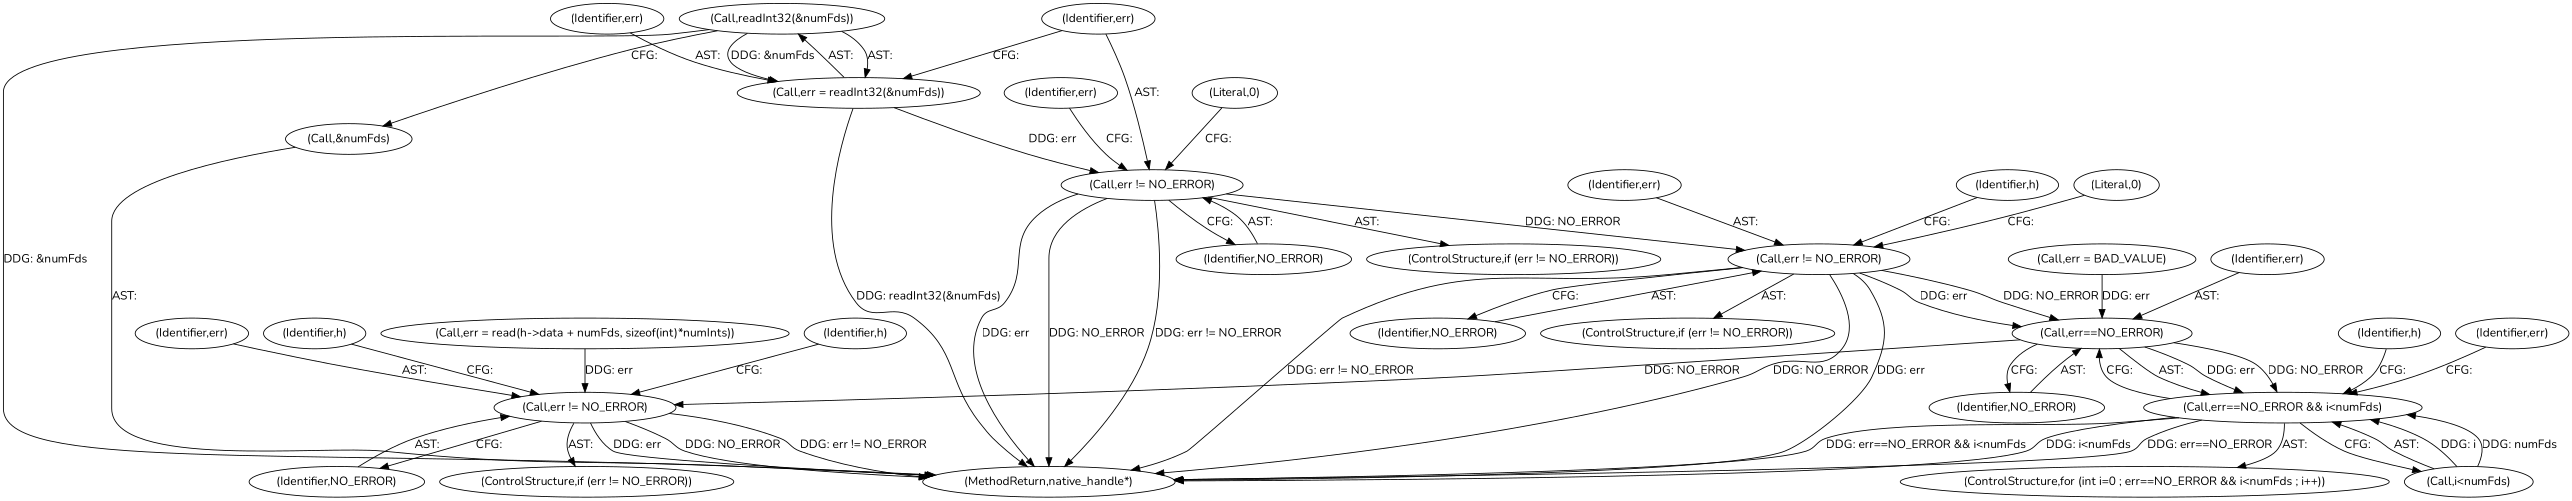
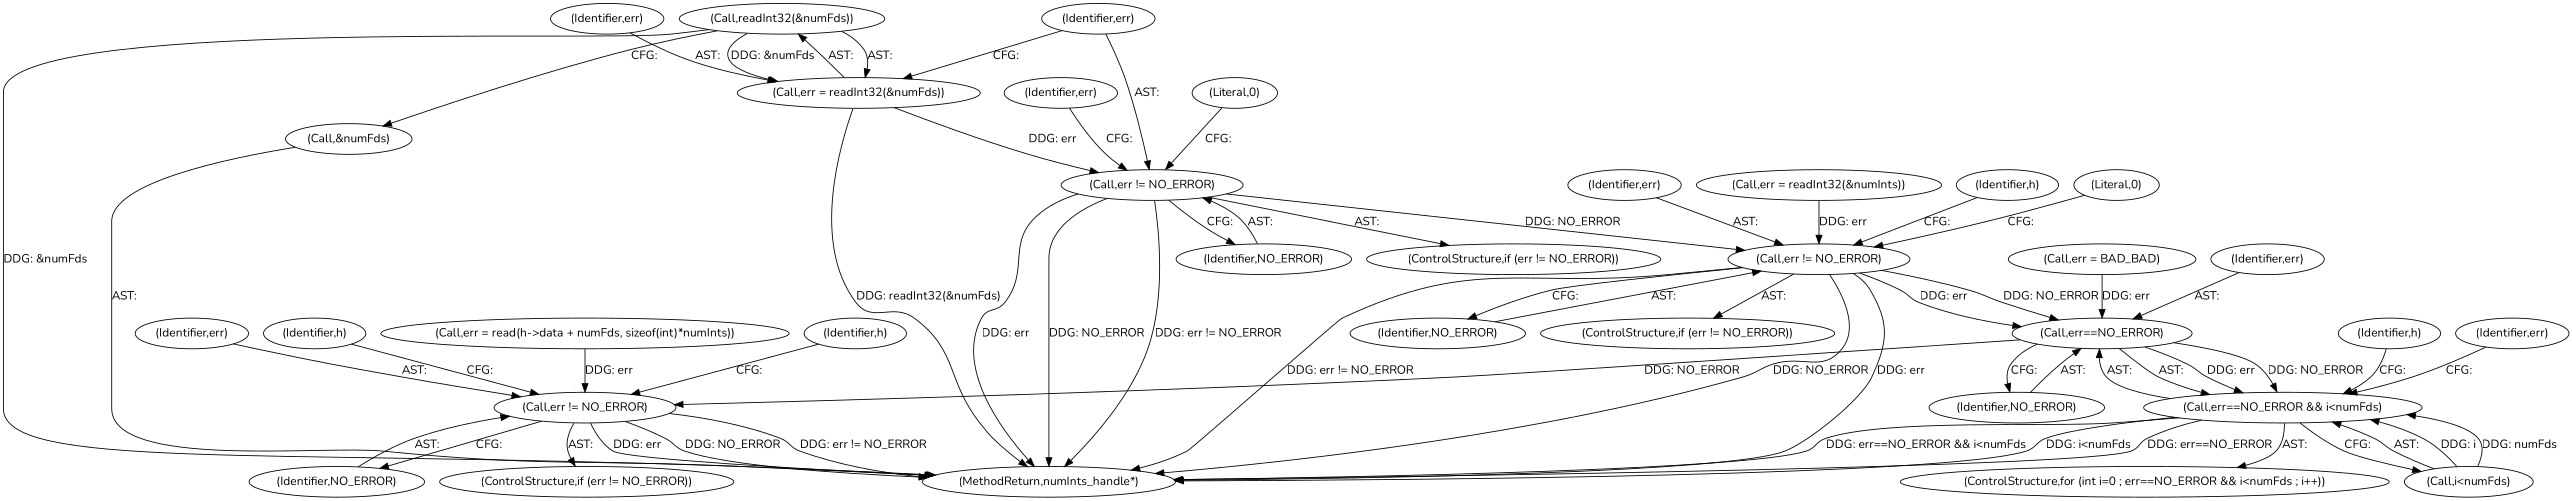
none -> (1819, 185)
(2102, 259) -> (2102, 259)
(2121, 371) -> (2121, 371)
(1049, 482) -> (1049, 482)
